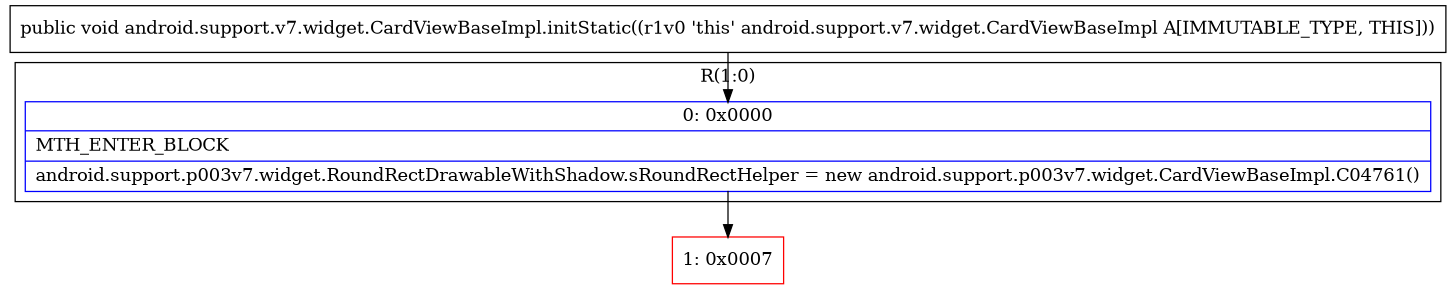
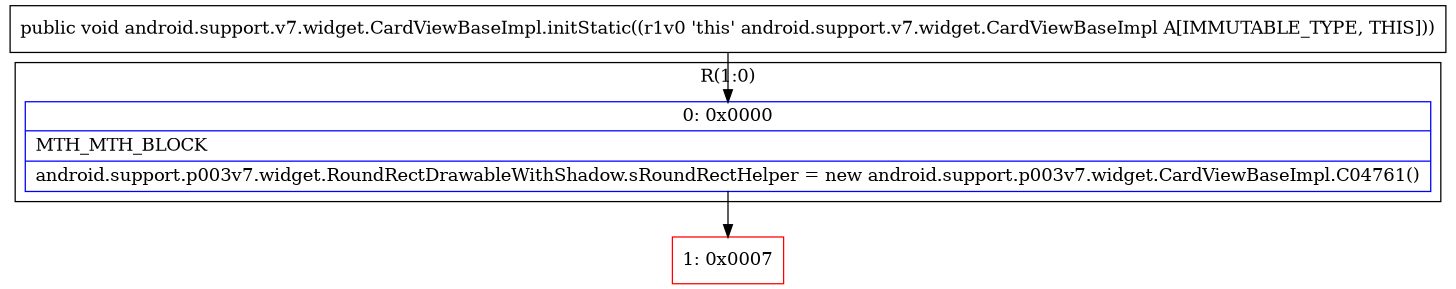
(133, 145) -> (121, 145)
